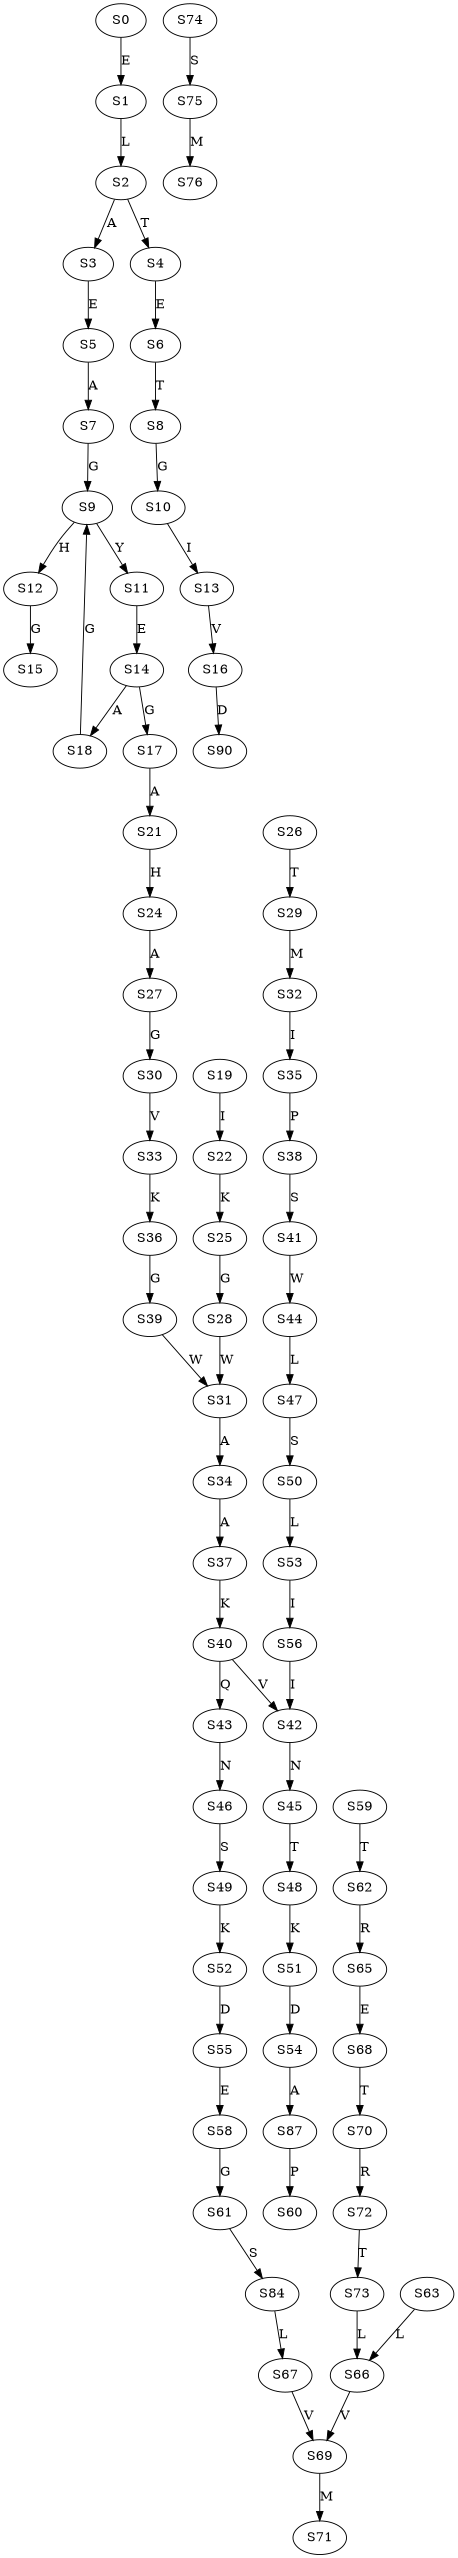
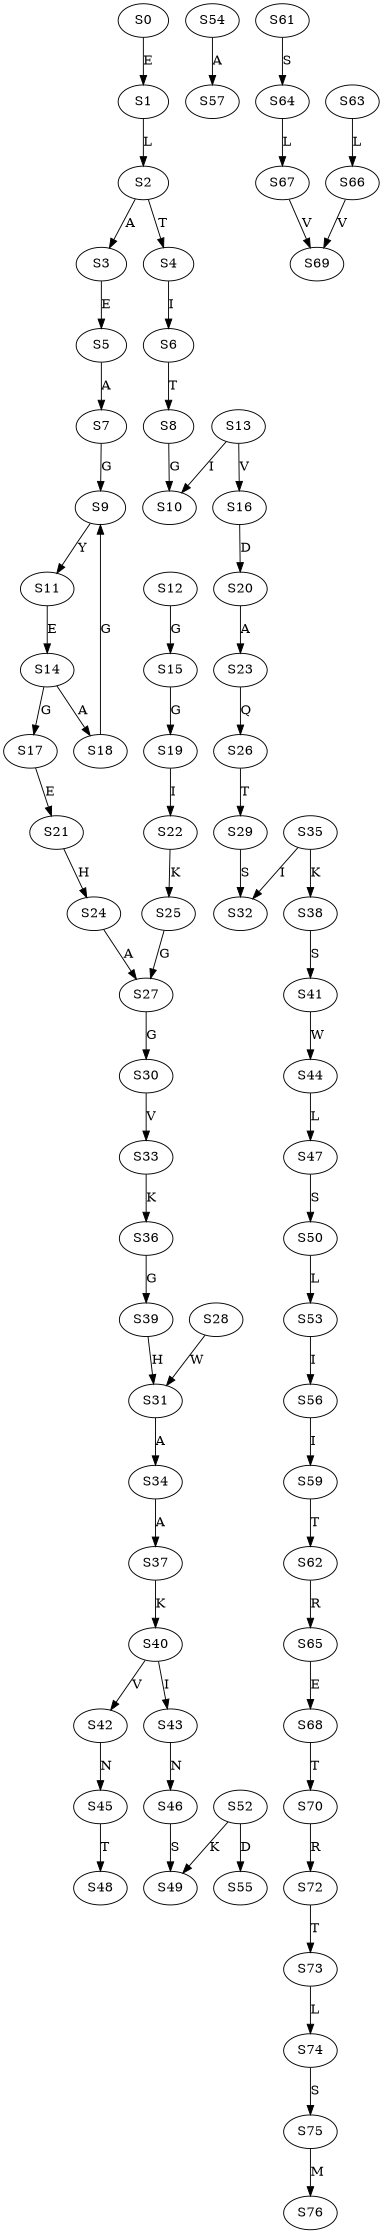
(161, 305) -> (171, 305)
(58, 543) -> none
(180, 544) -> (207, 464)
none -> (240, 670)
none -> (170, 706)
(220, 751) -> (240, 589)
(155, 792) -> (50, 792)
(297, 954) -> (245, 873)
(290, 1031) -> (279, 870)
(295, 1117) -> (316, 873)
(220, 1274) -> (159, 950)
(196, 1360) -> (158, 1360)
(290, 1680) -> (310, 1437)
(225, 1685) -> (167, 1685)
(220, 1924) -> (209, 1844)
(290, 1969) -> none
(220, 2132) -> none
(290, 2132) -> (212, 102)
(290, 2213) -> none
(272, 2294) -> (282, 102)
(357, 2330) -> (310, 2005)
(320, 2538) -> none
